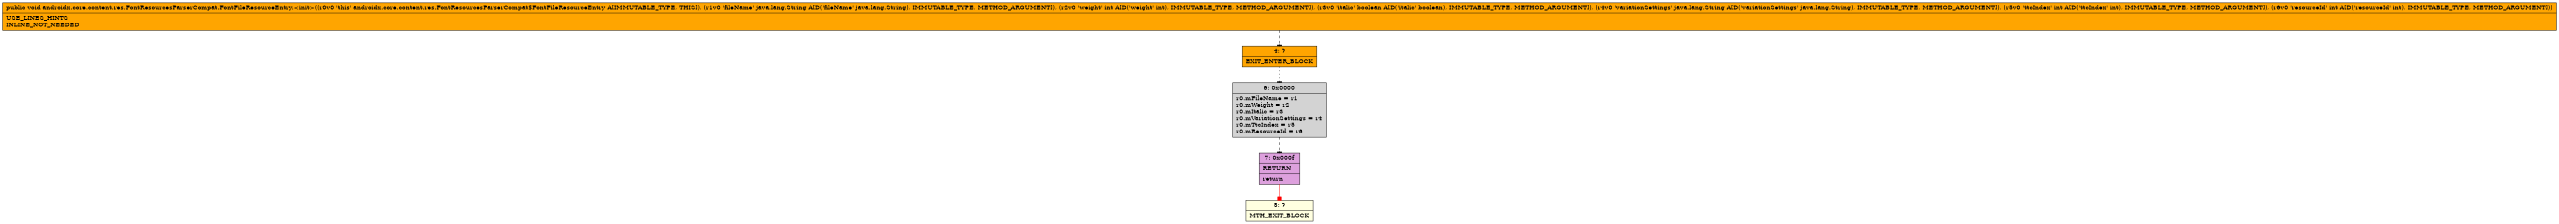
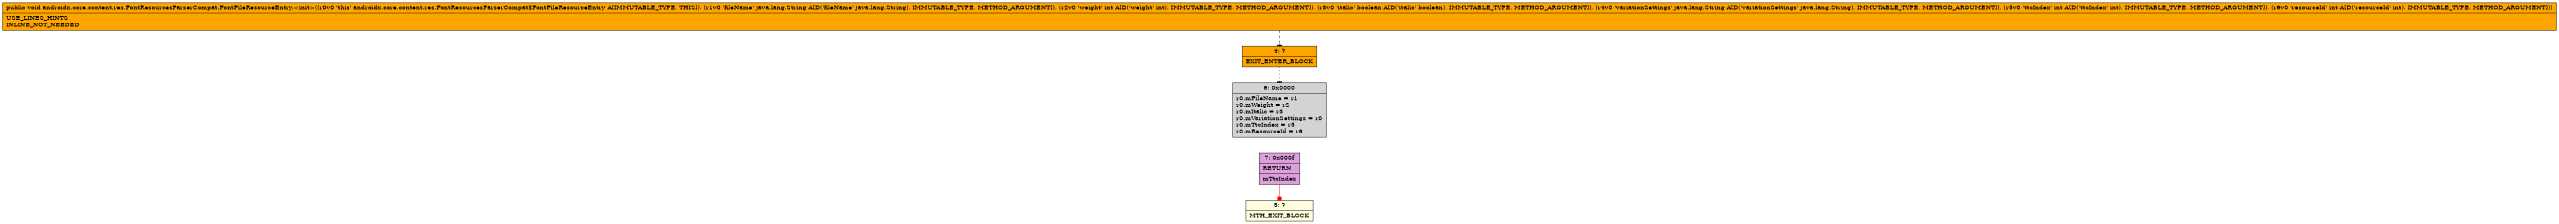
(1280, 118) -> (1280, 118)
(1280, 144) -> none
(1273, 179) -> (1280, 179)
